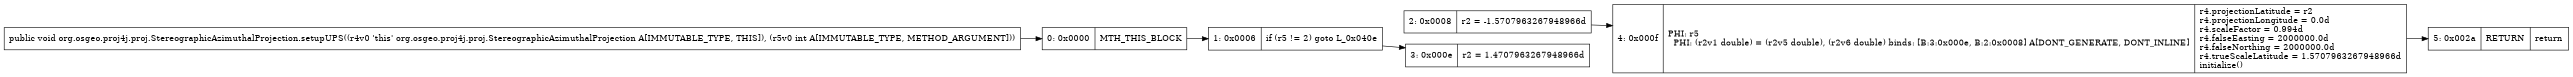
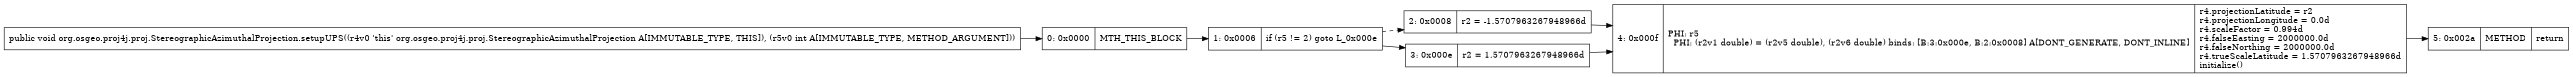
none -> (1390, 31)
(1322, 38) -> (1322, 38)
(2505, 38) -> (2506, 38)
none -> (1598, 52)
(1524, 55) -> (1524, 55)
